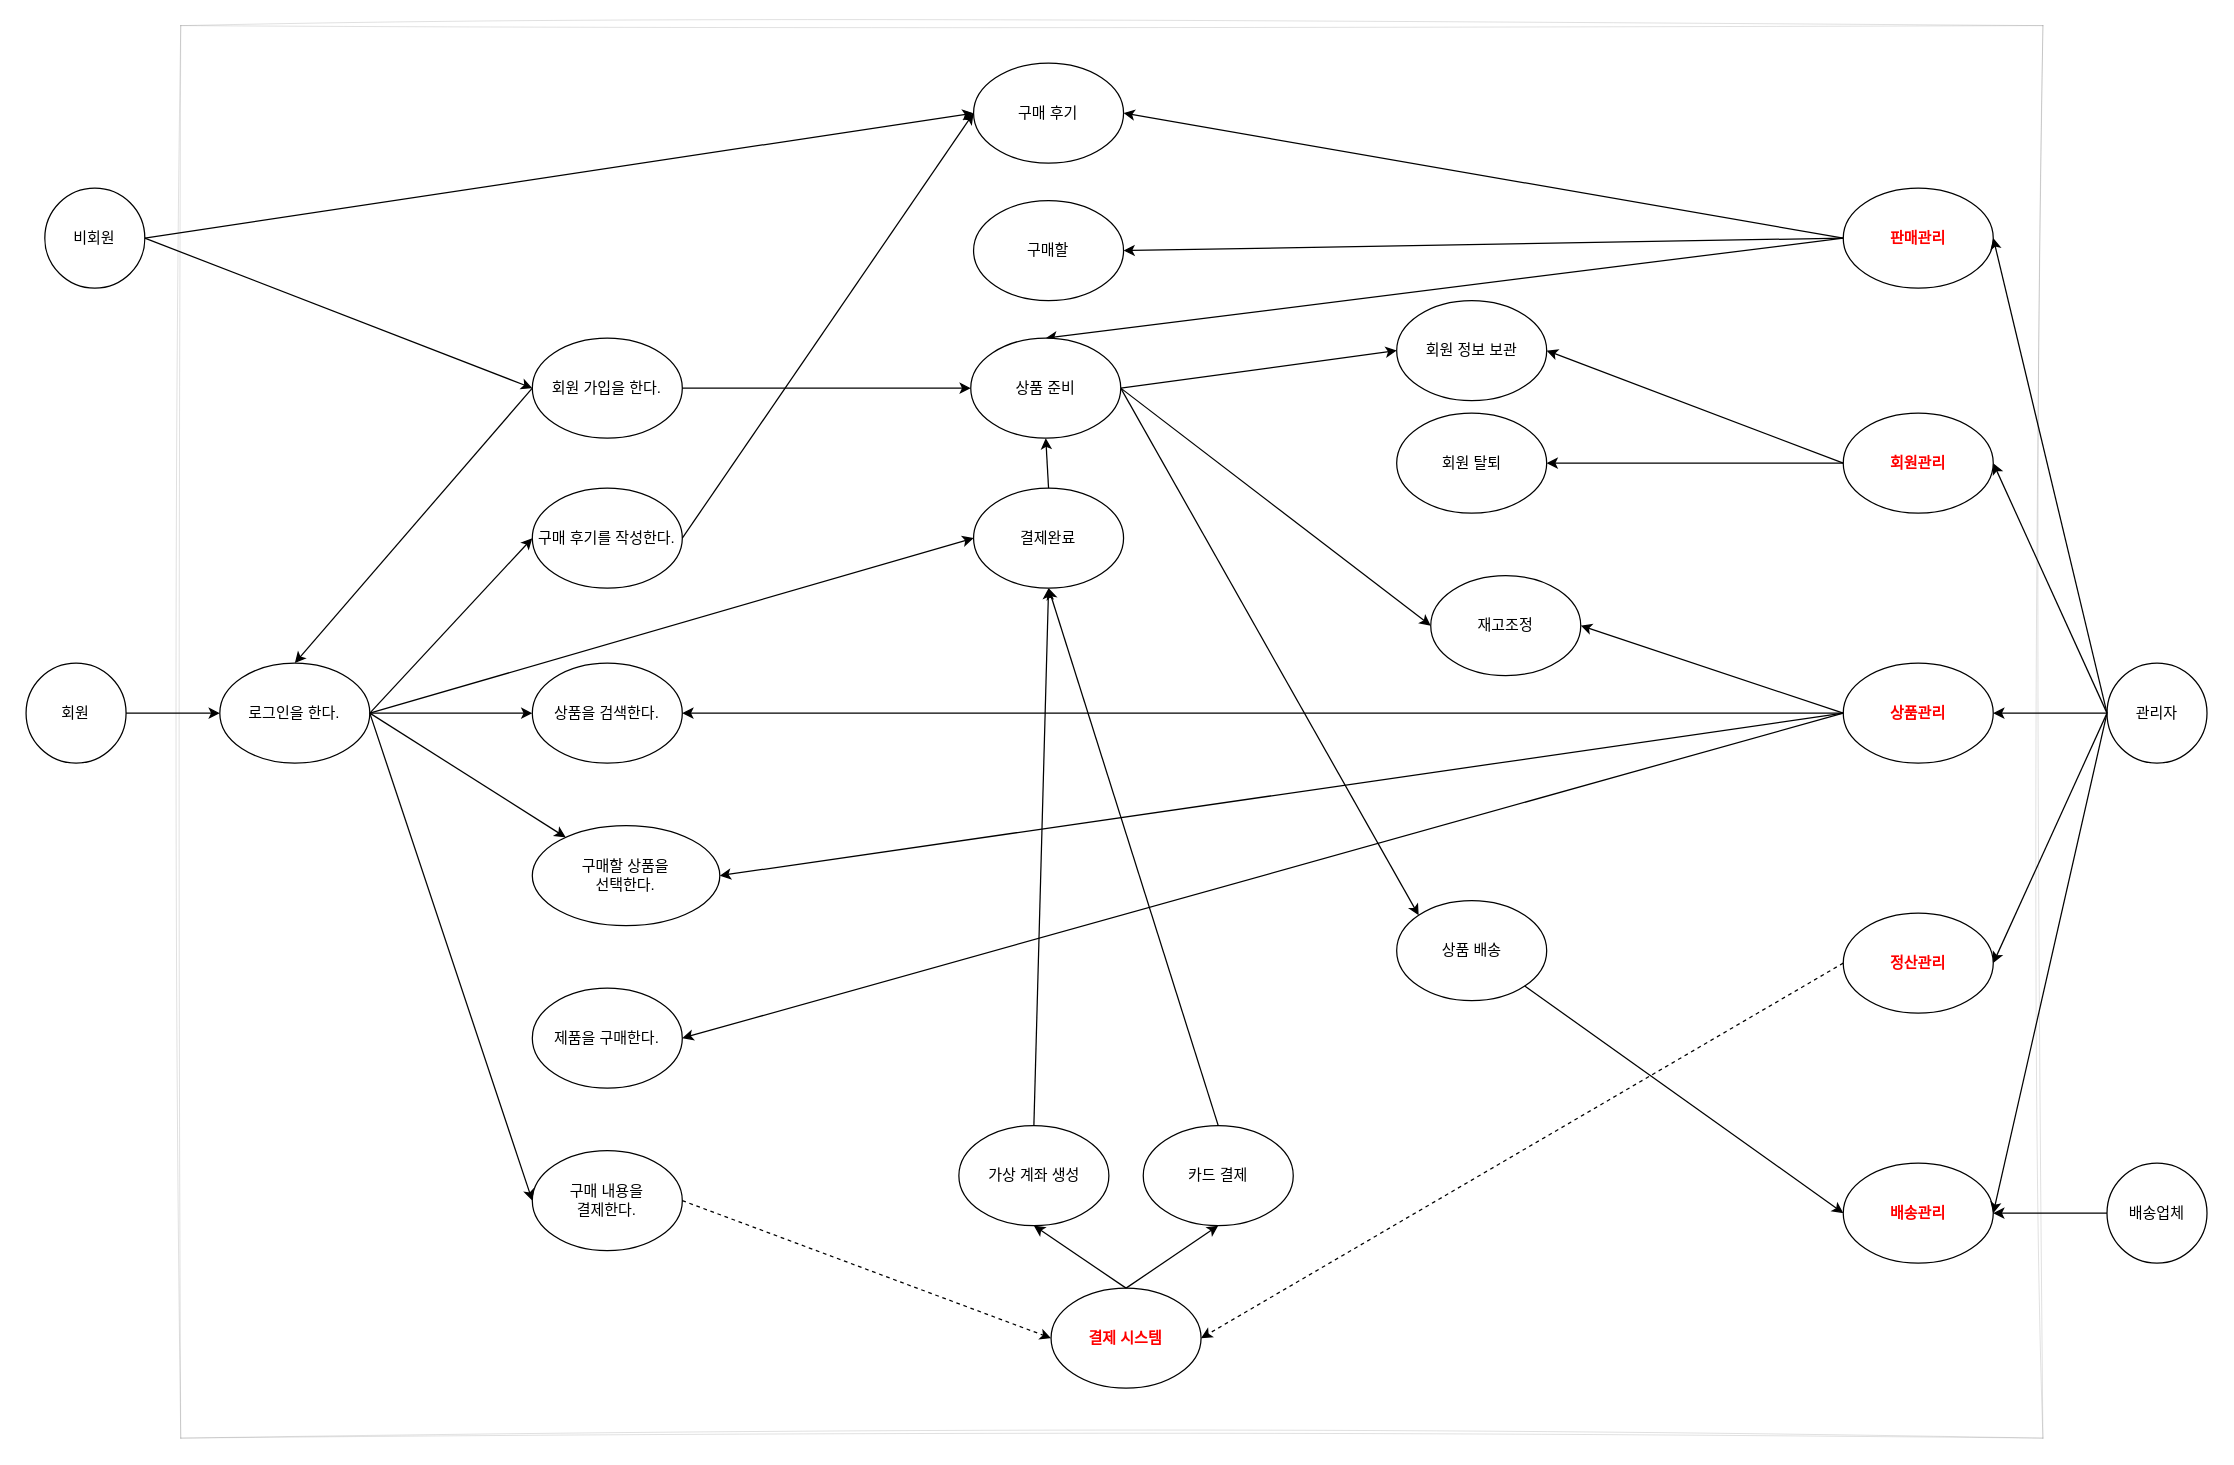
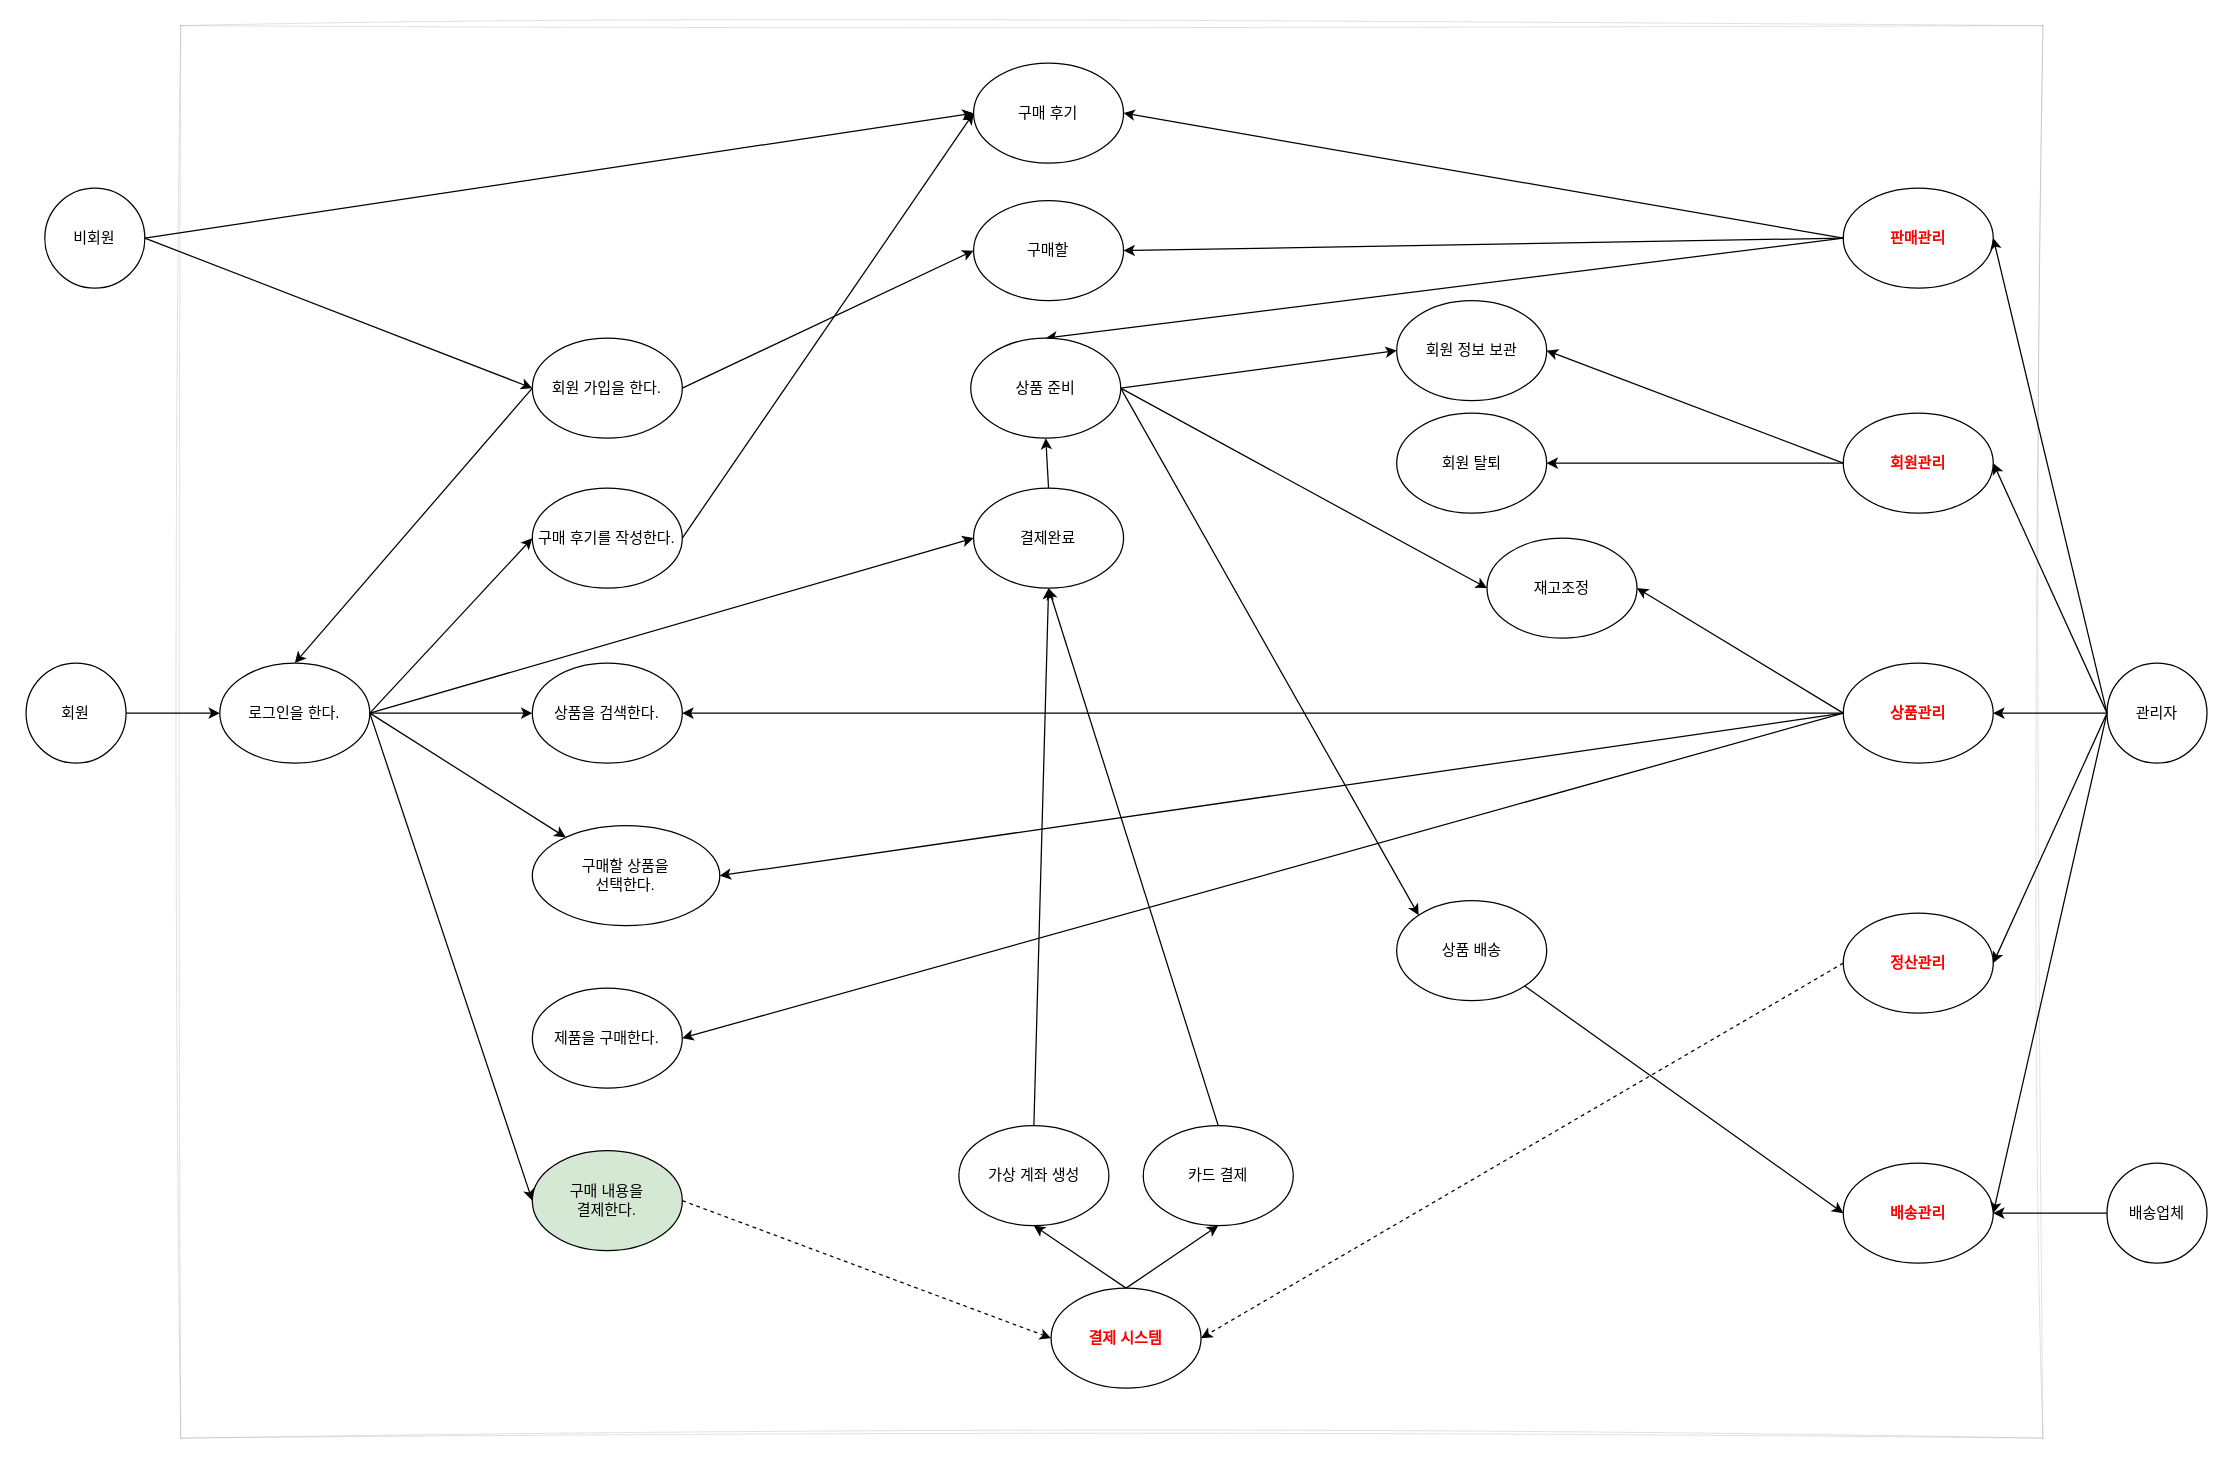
(822, 388) -> (755, 354)
(1506, 626) -> (1562, 588)
(607, 1201) -> (607, 1201)
